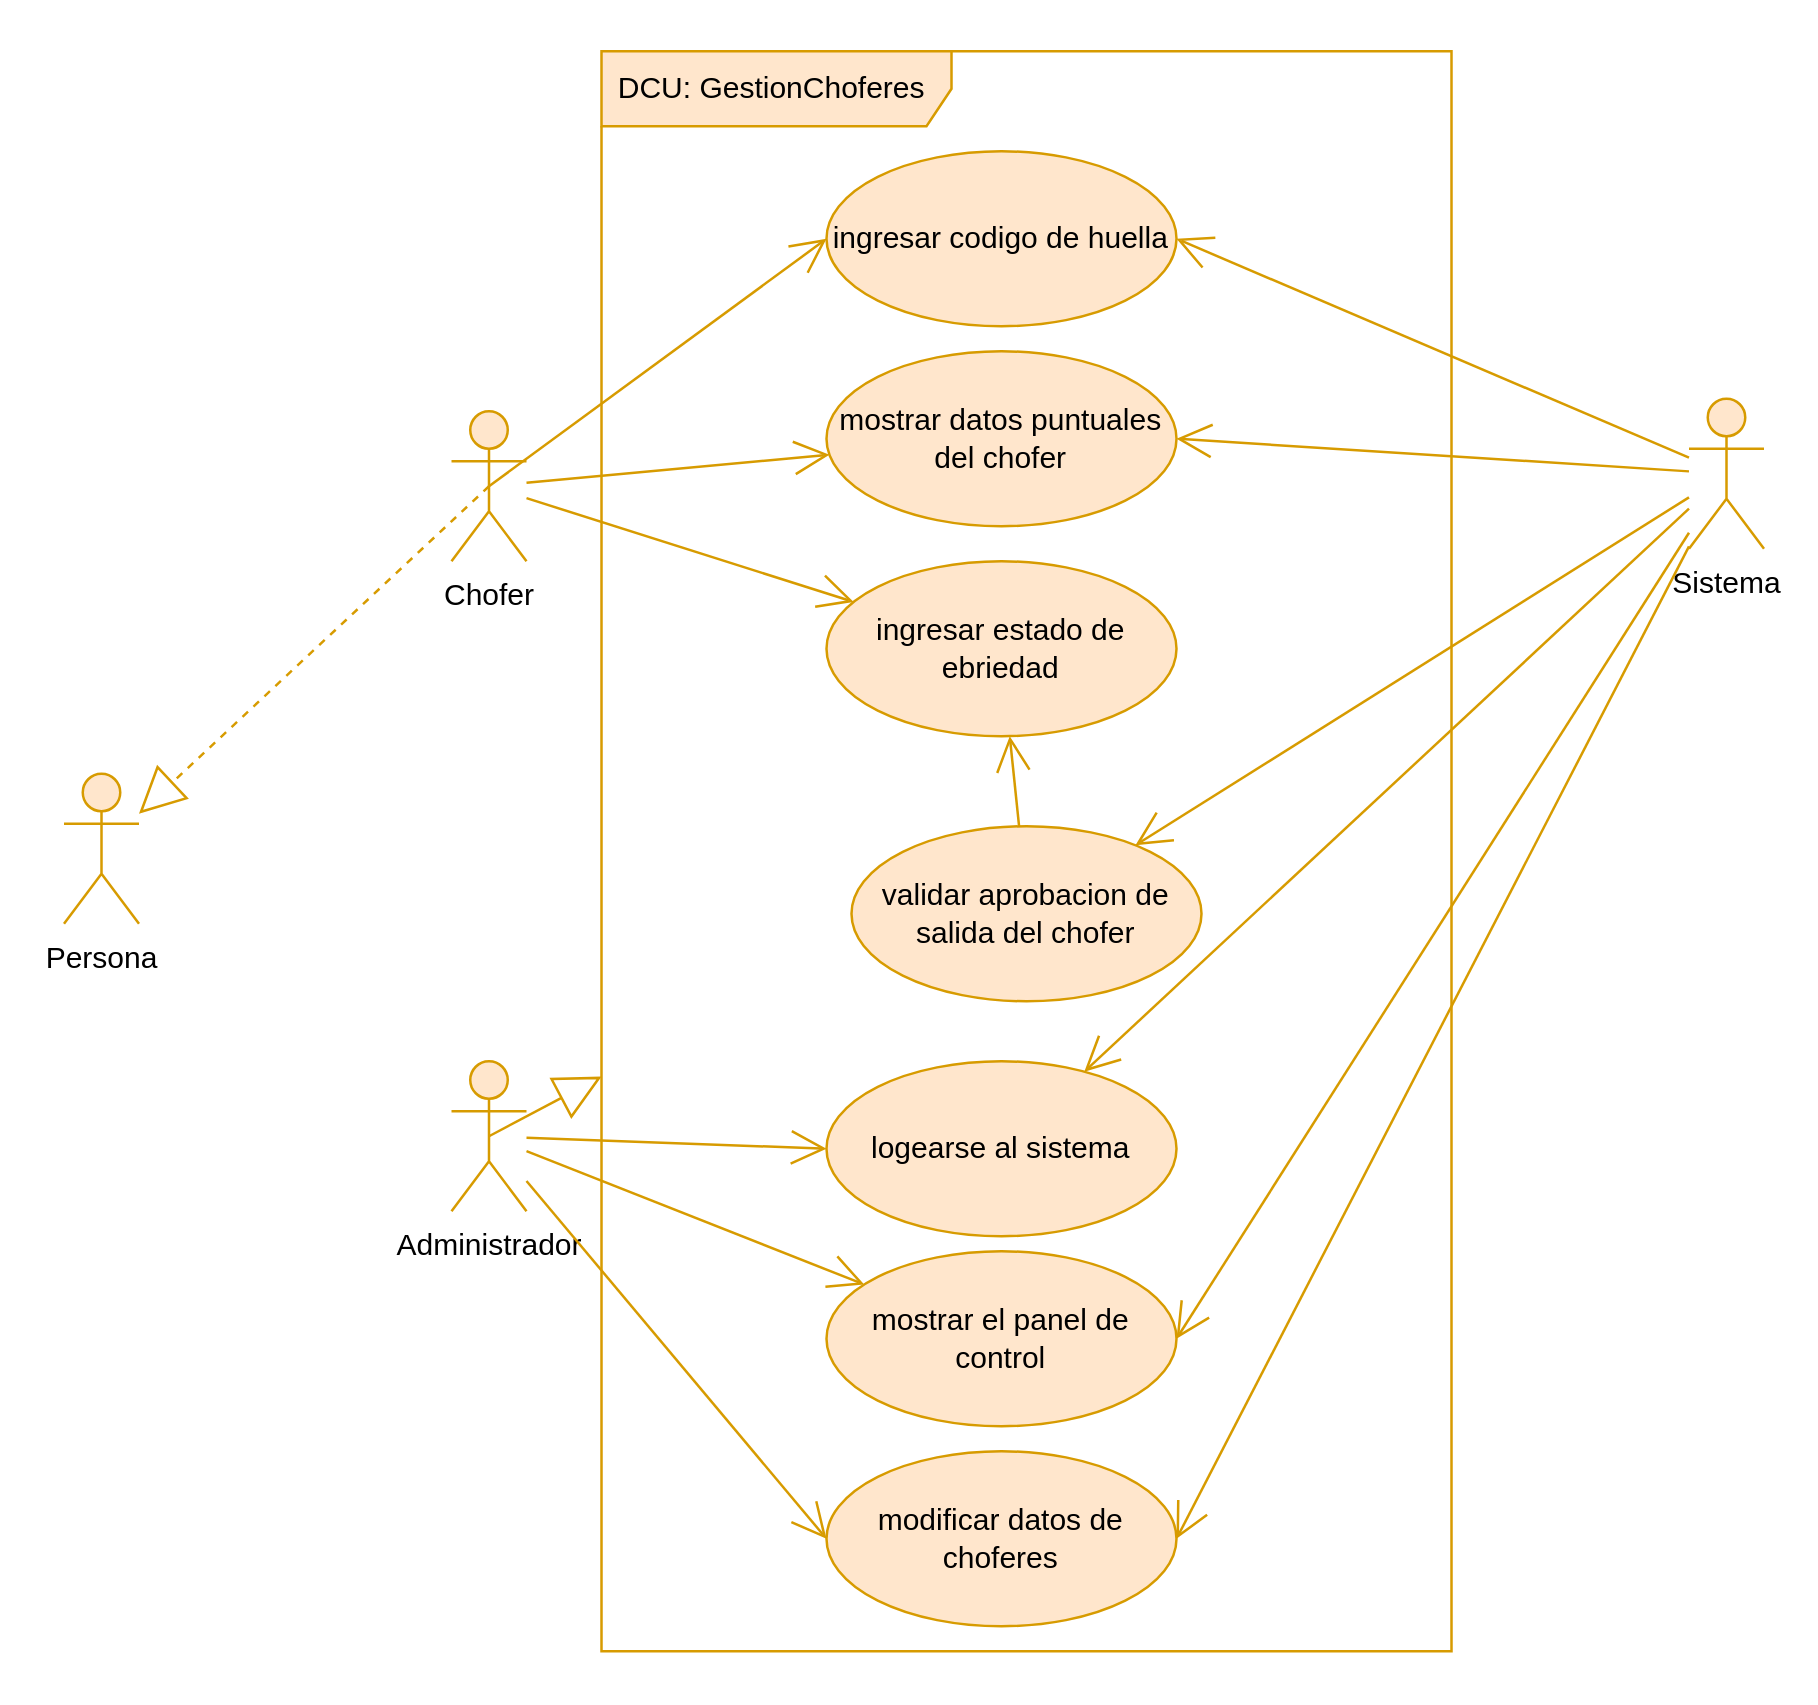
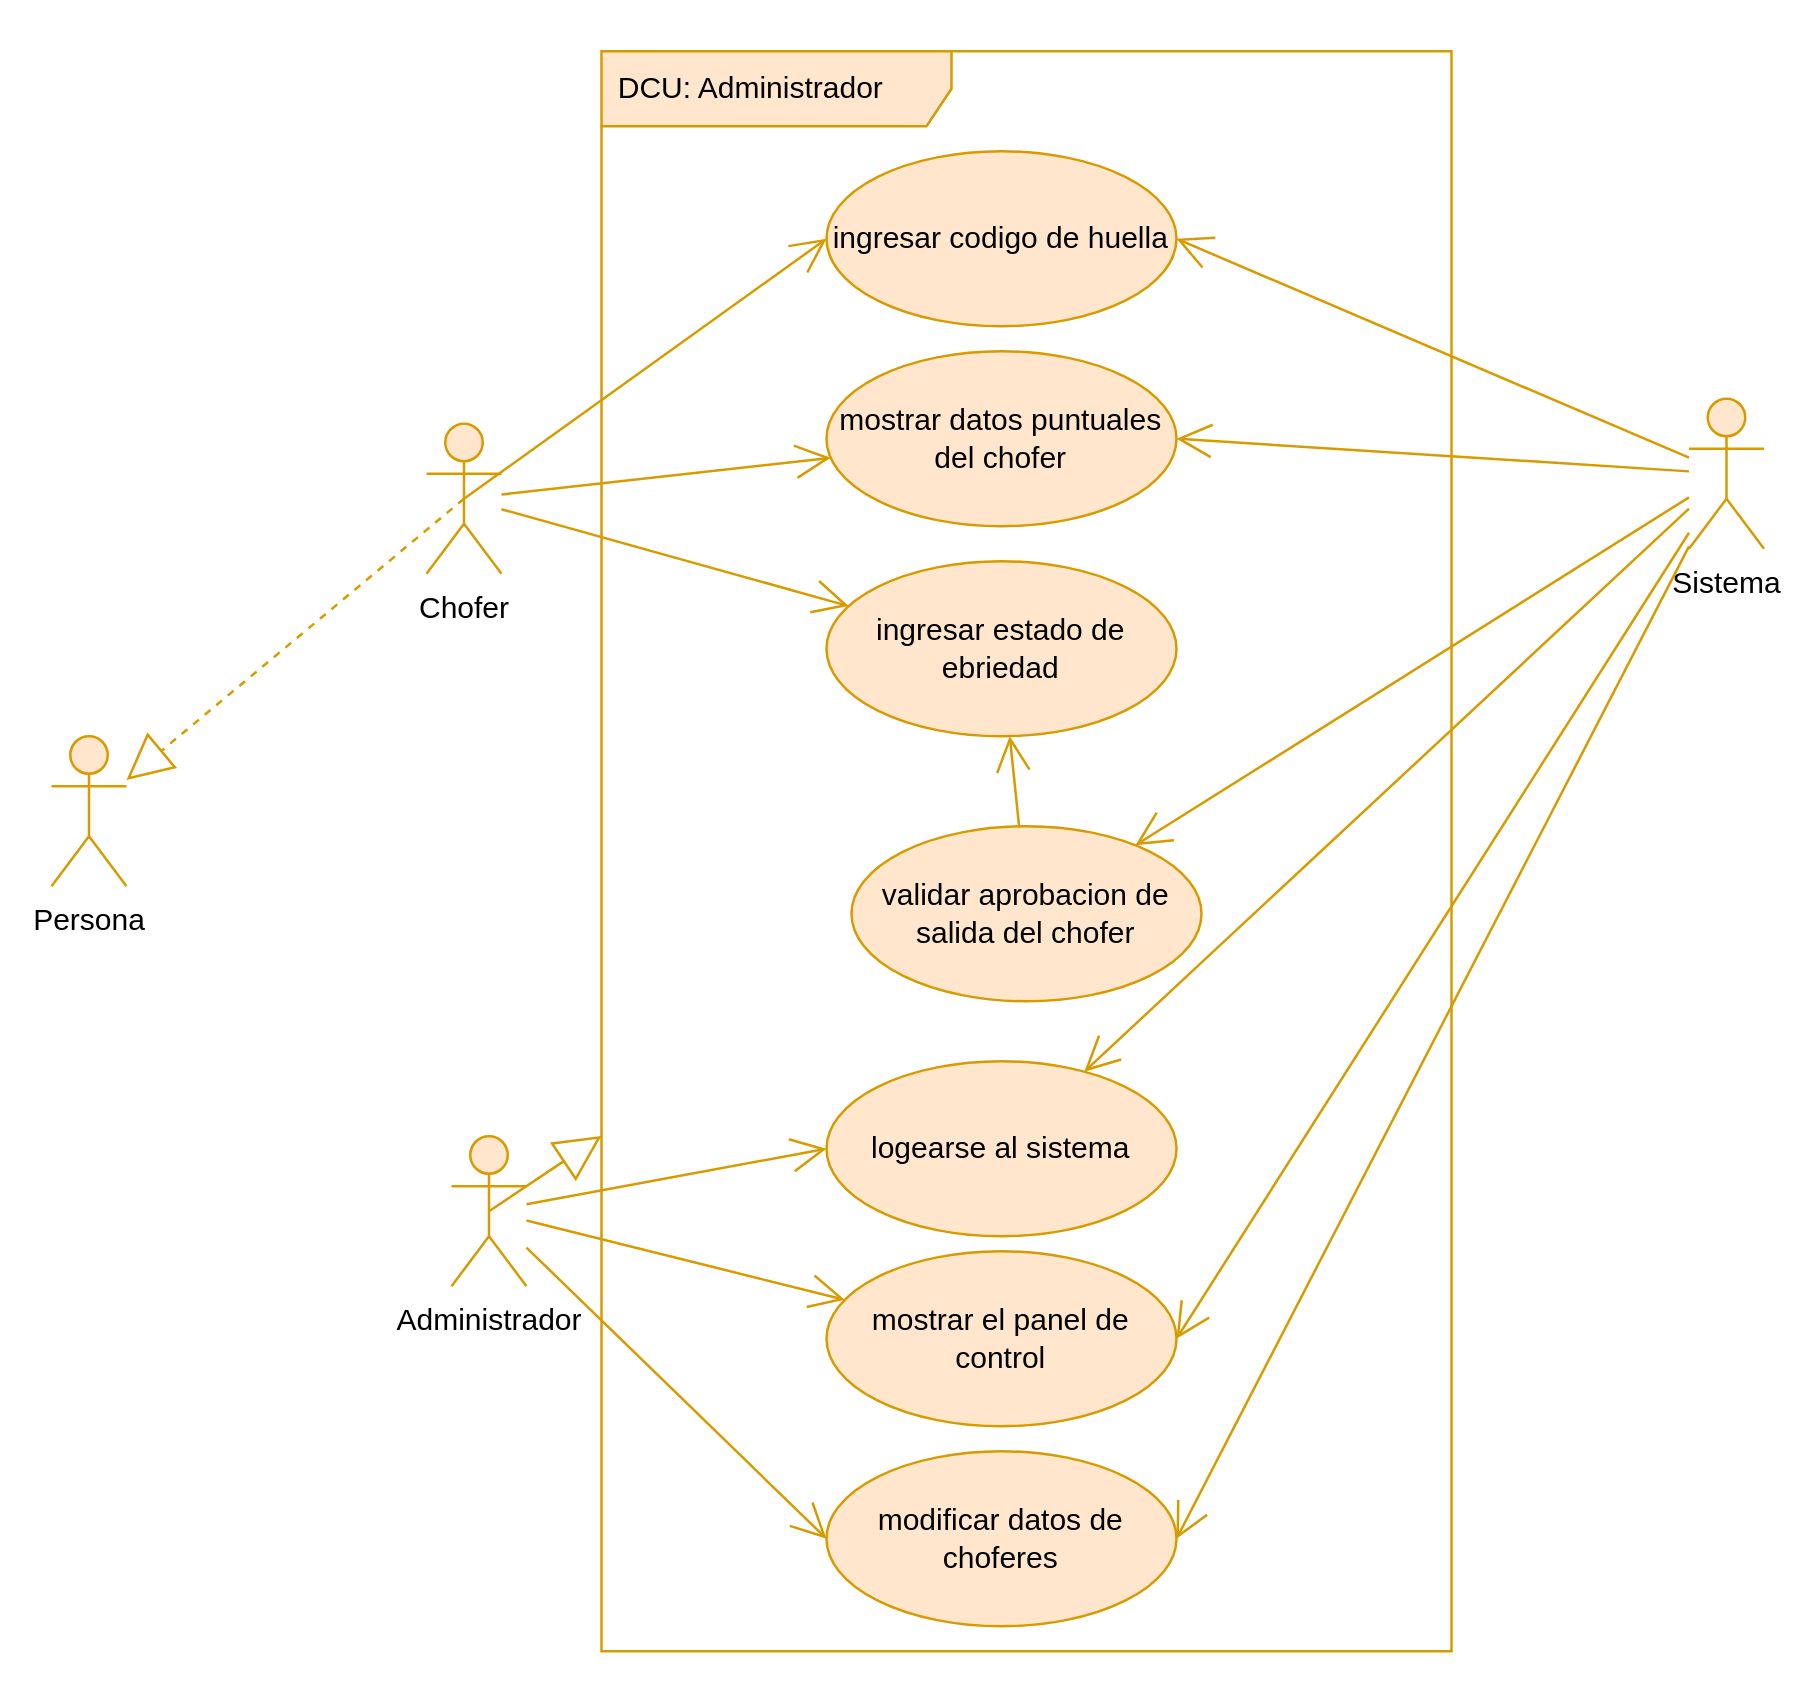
(775, 89) -> (754, 89)
(489, 486) -> (464, 499)
(101, 849) -> (89, 811)
(489, 1136) -> (489, 1211)
